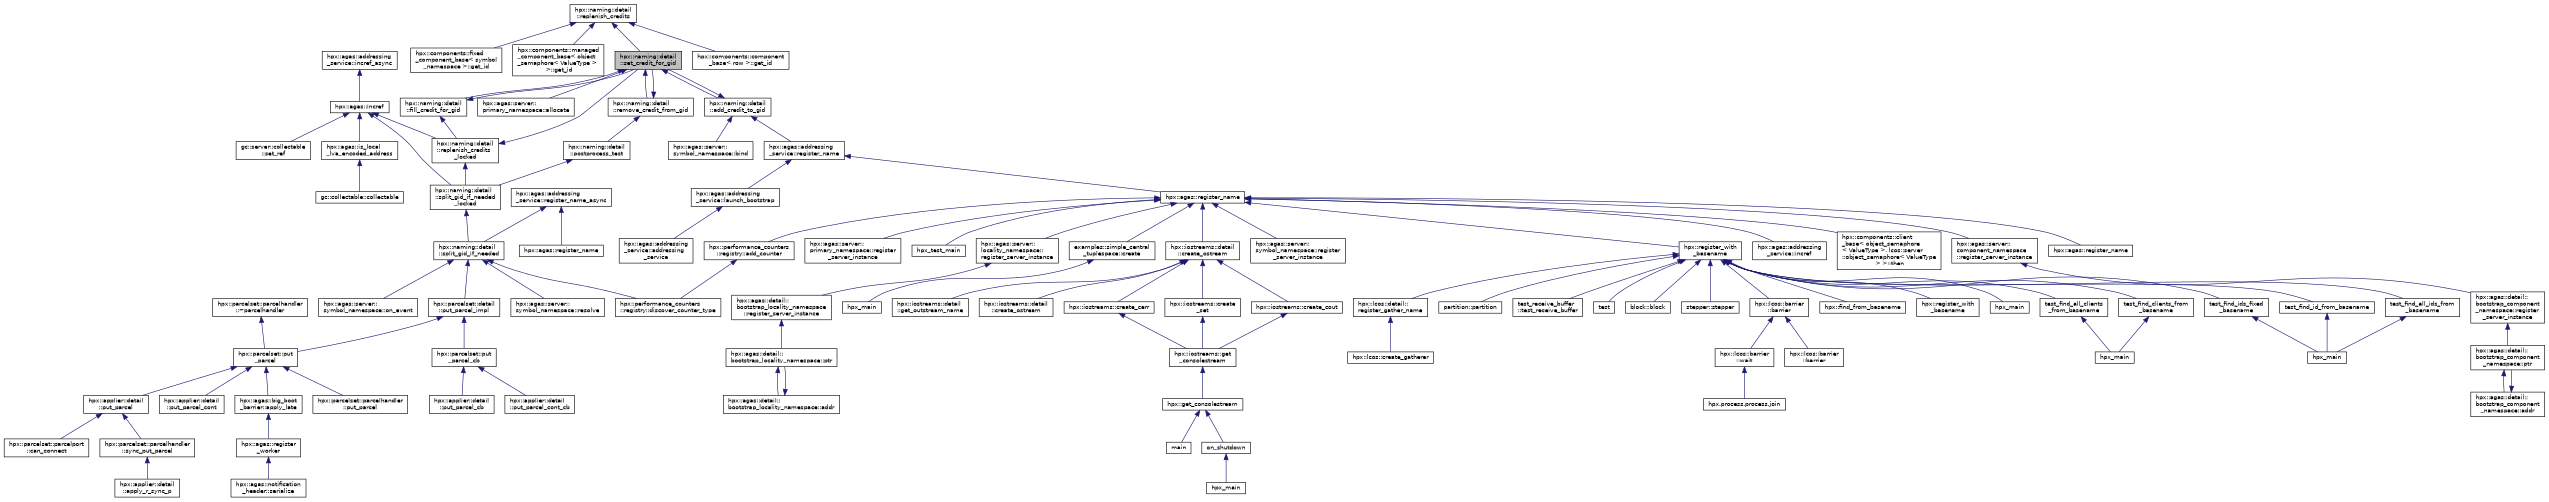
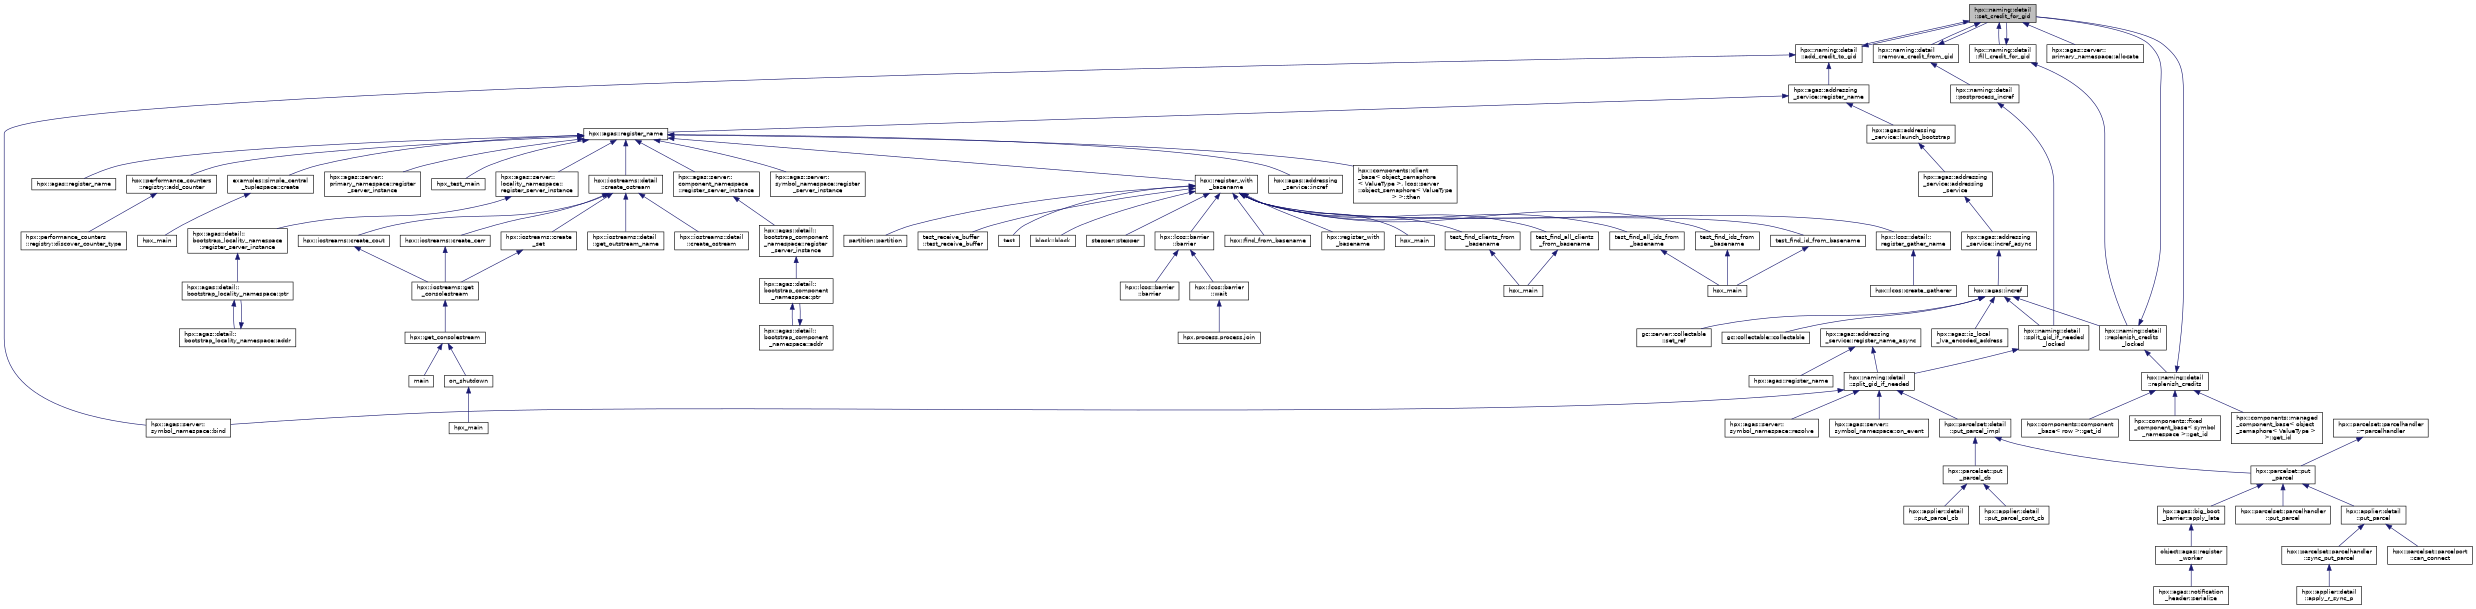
(597, 151) -> (1985, 94)
(465, 177) -> (2158, 363)
(360, 179) -> (1853, 319)
none -> (1981, 217)
(564, 282) -> (1034, 410)
(2237, 308) -> (1727, 241)
(192, 404) -> none
(269, 448) -> (2191, 555)
